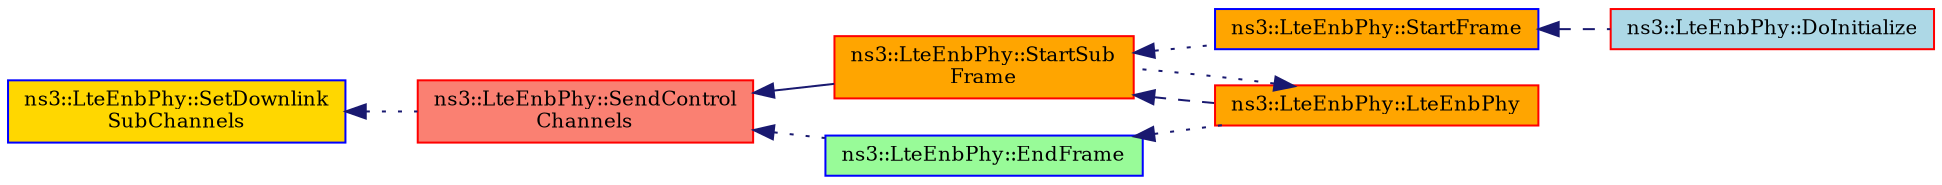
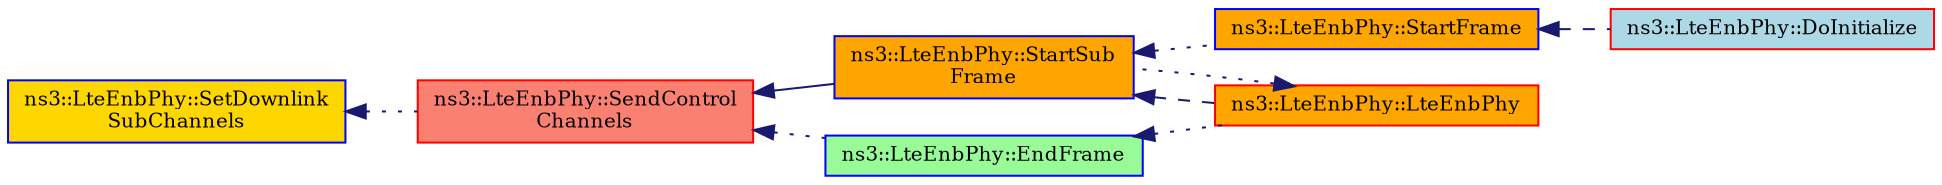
(984, 67) -> (984, 67)
